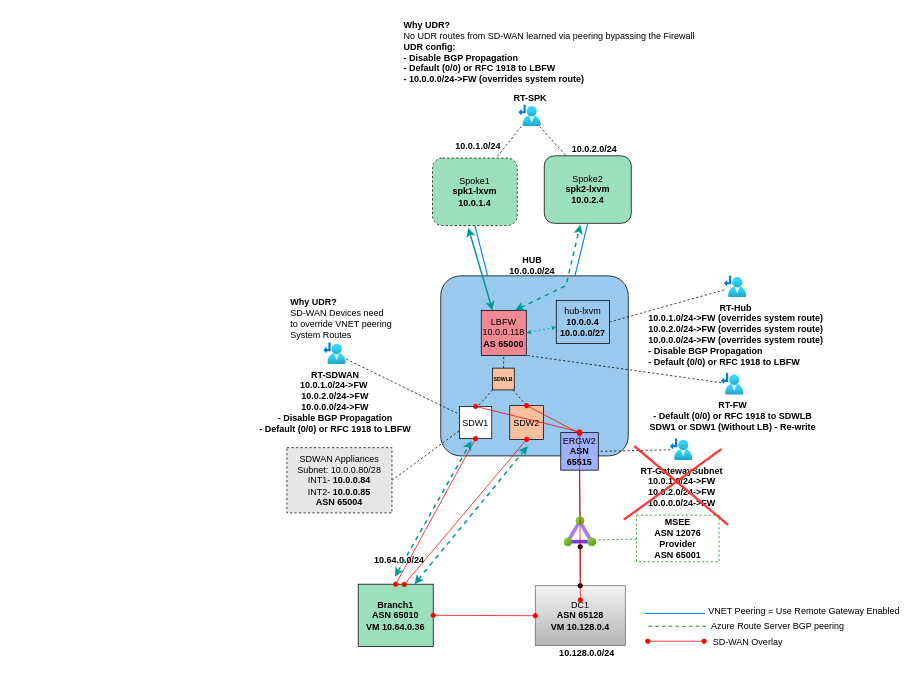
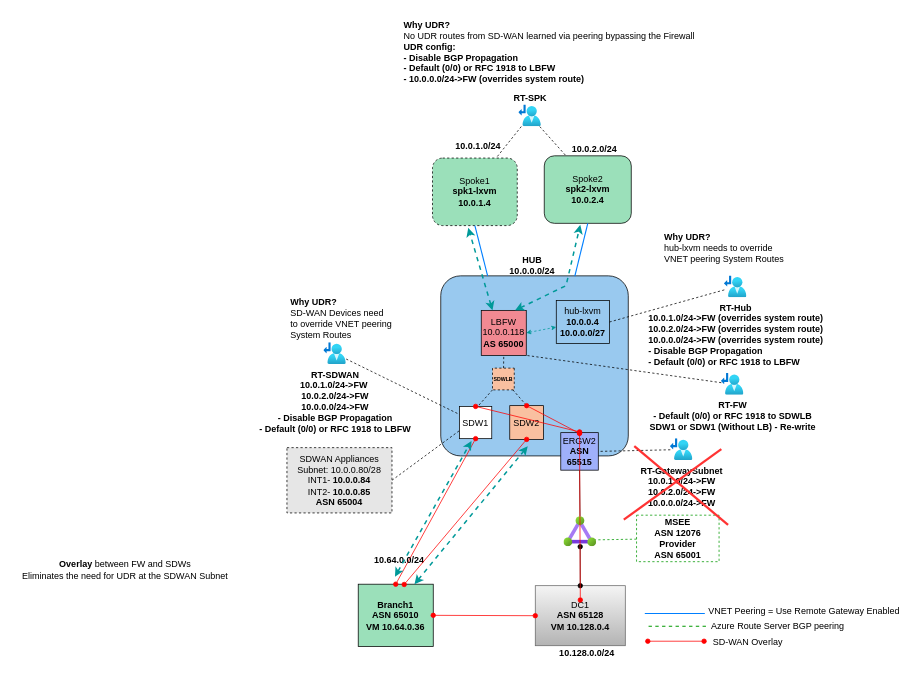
none -> (729, 248)
(480, 268) -> (480, 268)
(503, 379) -> (503, 379)
none -> (125, 569)
